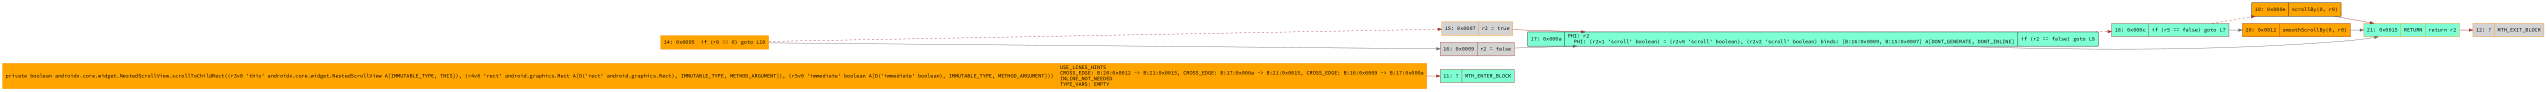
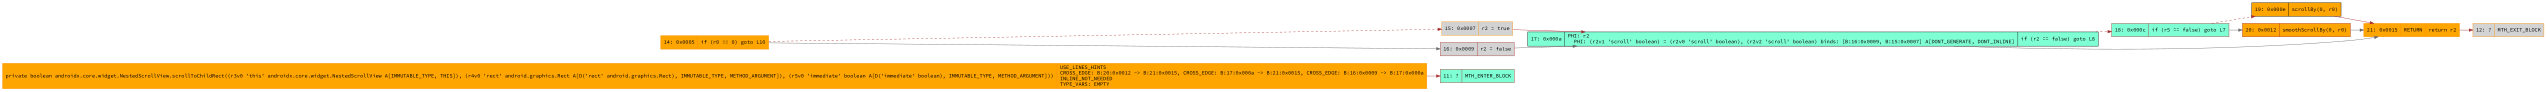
(2412, 30) -> (2412, 30)
